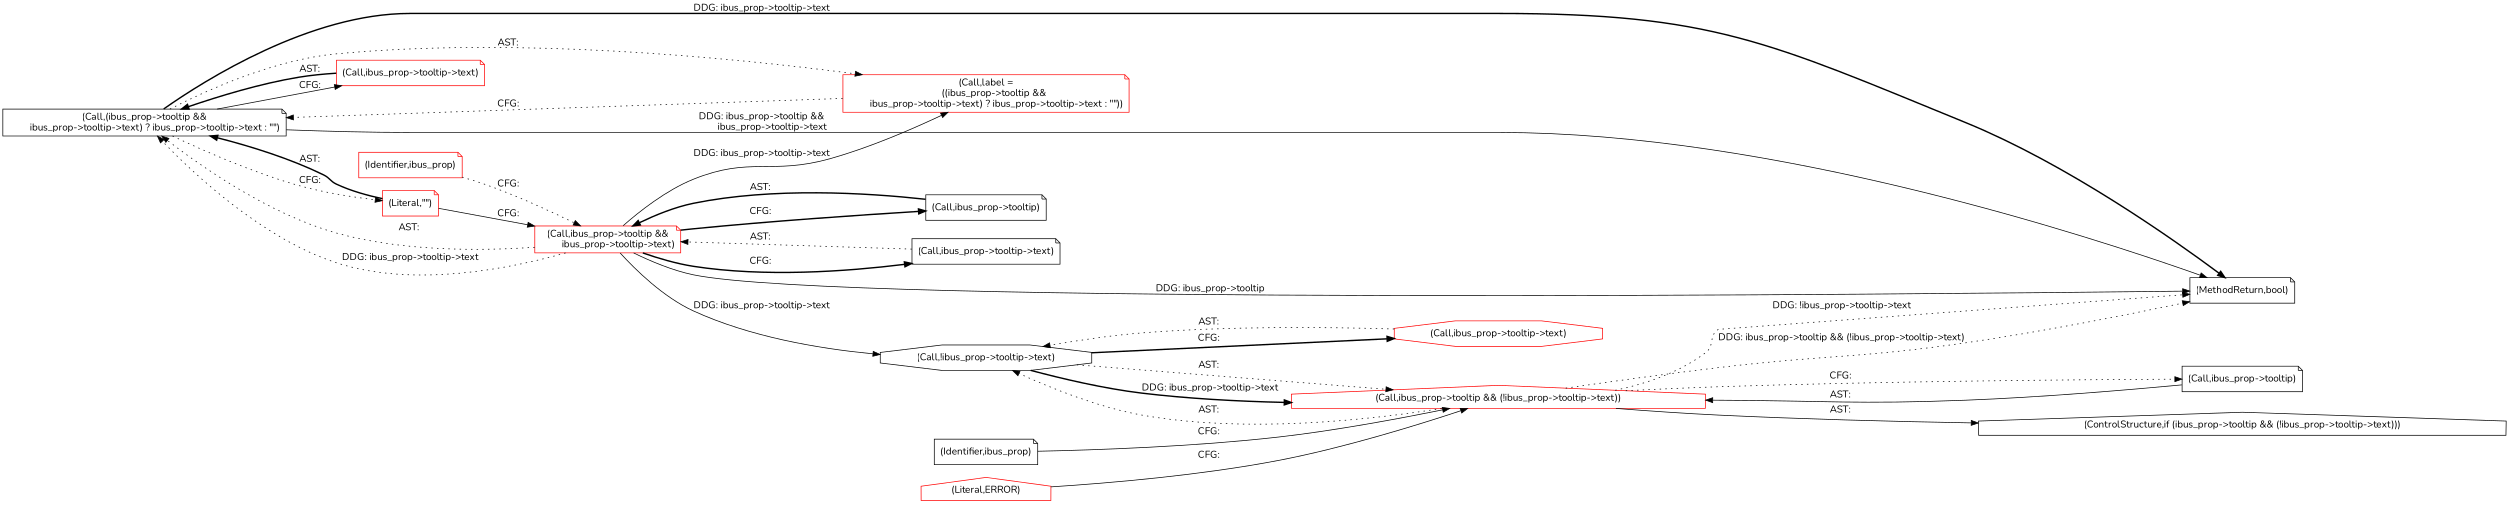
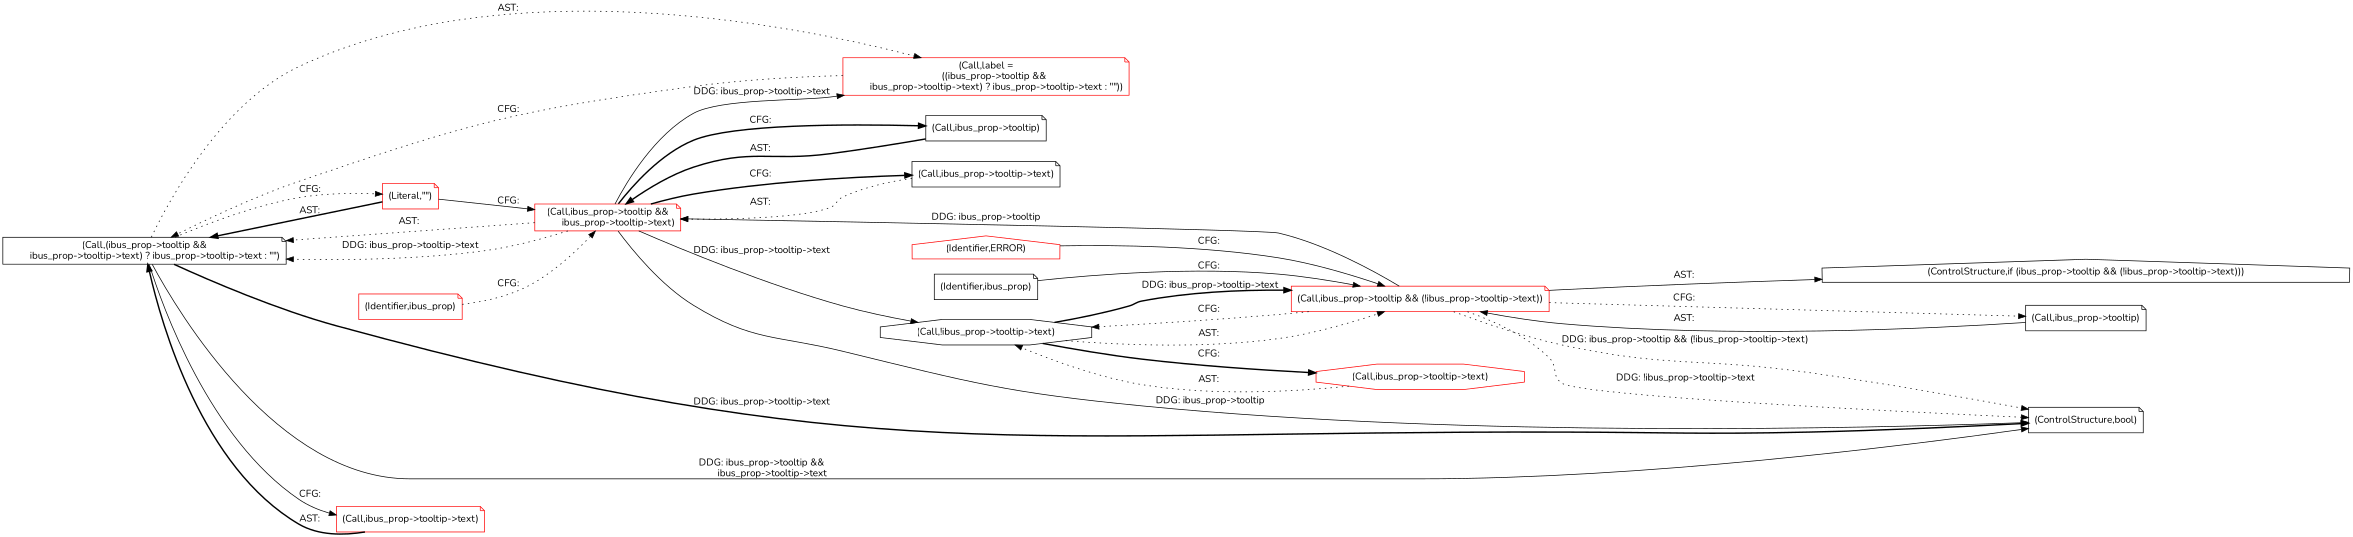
none -> (1049, 226)
(2242, 290) -> (2086, 420)
(1498, 398) -> (1420, 299)
(1210, 410) -> (1210, 309)
(986, 490) -> (986, 249)
